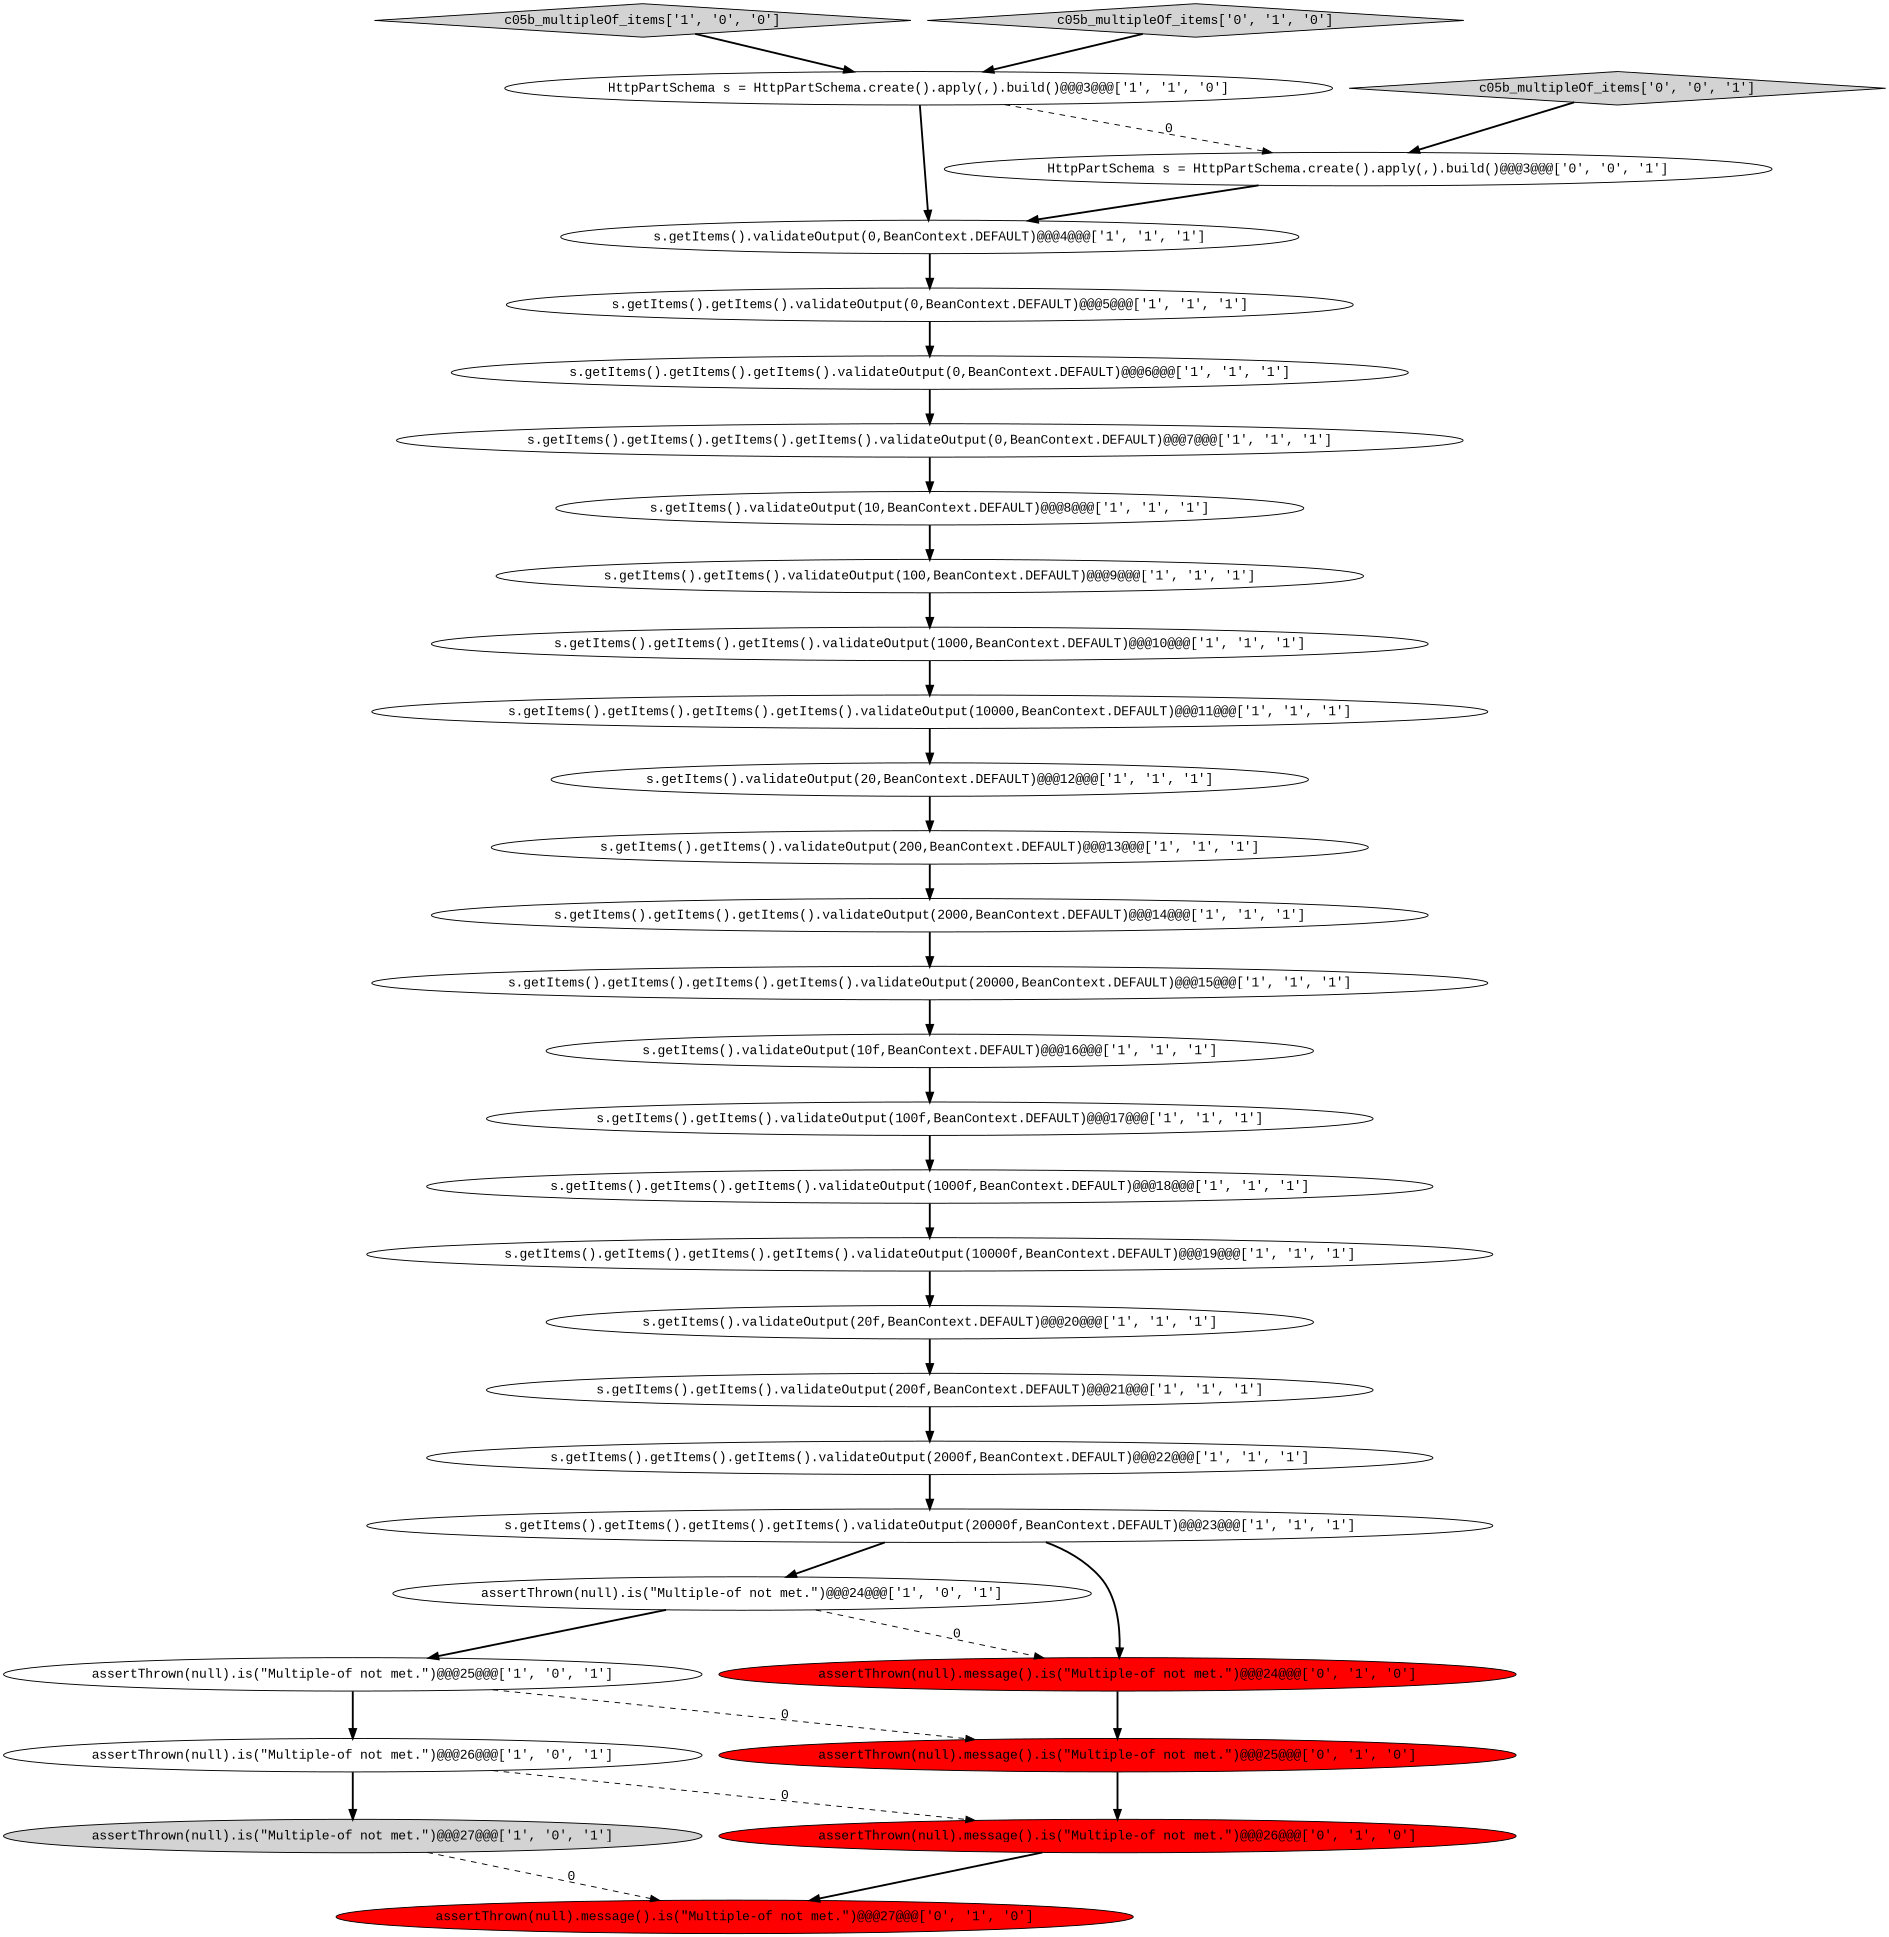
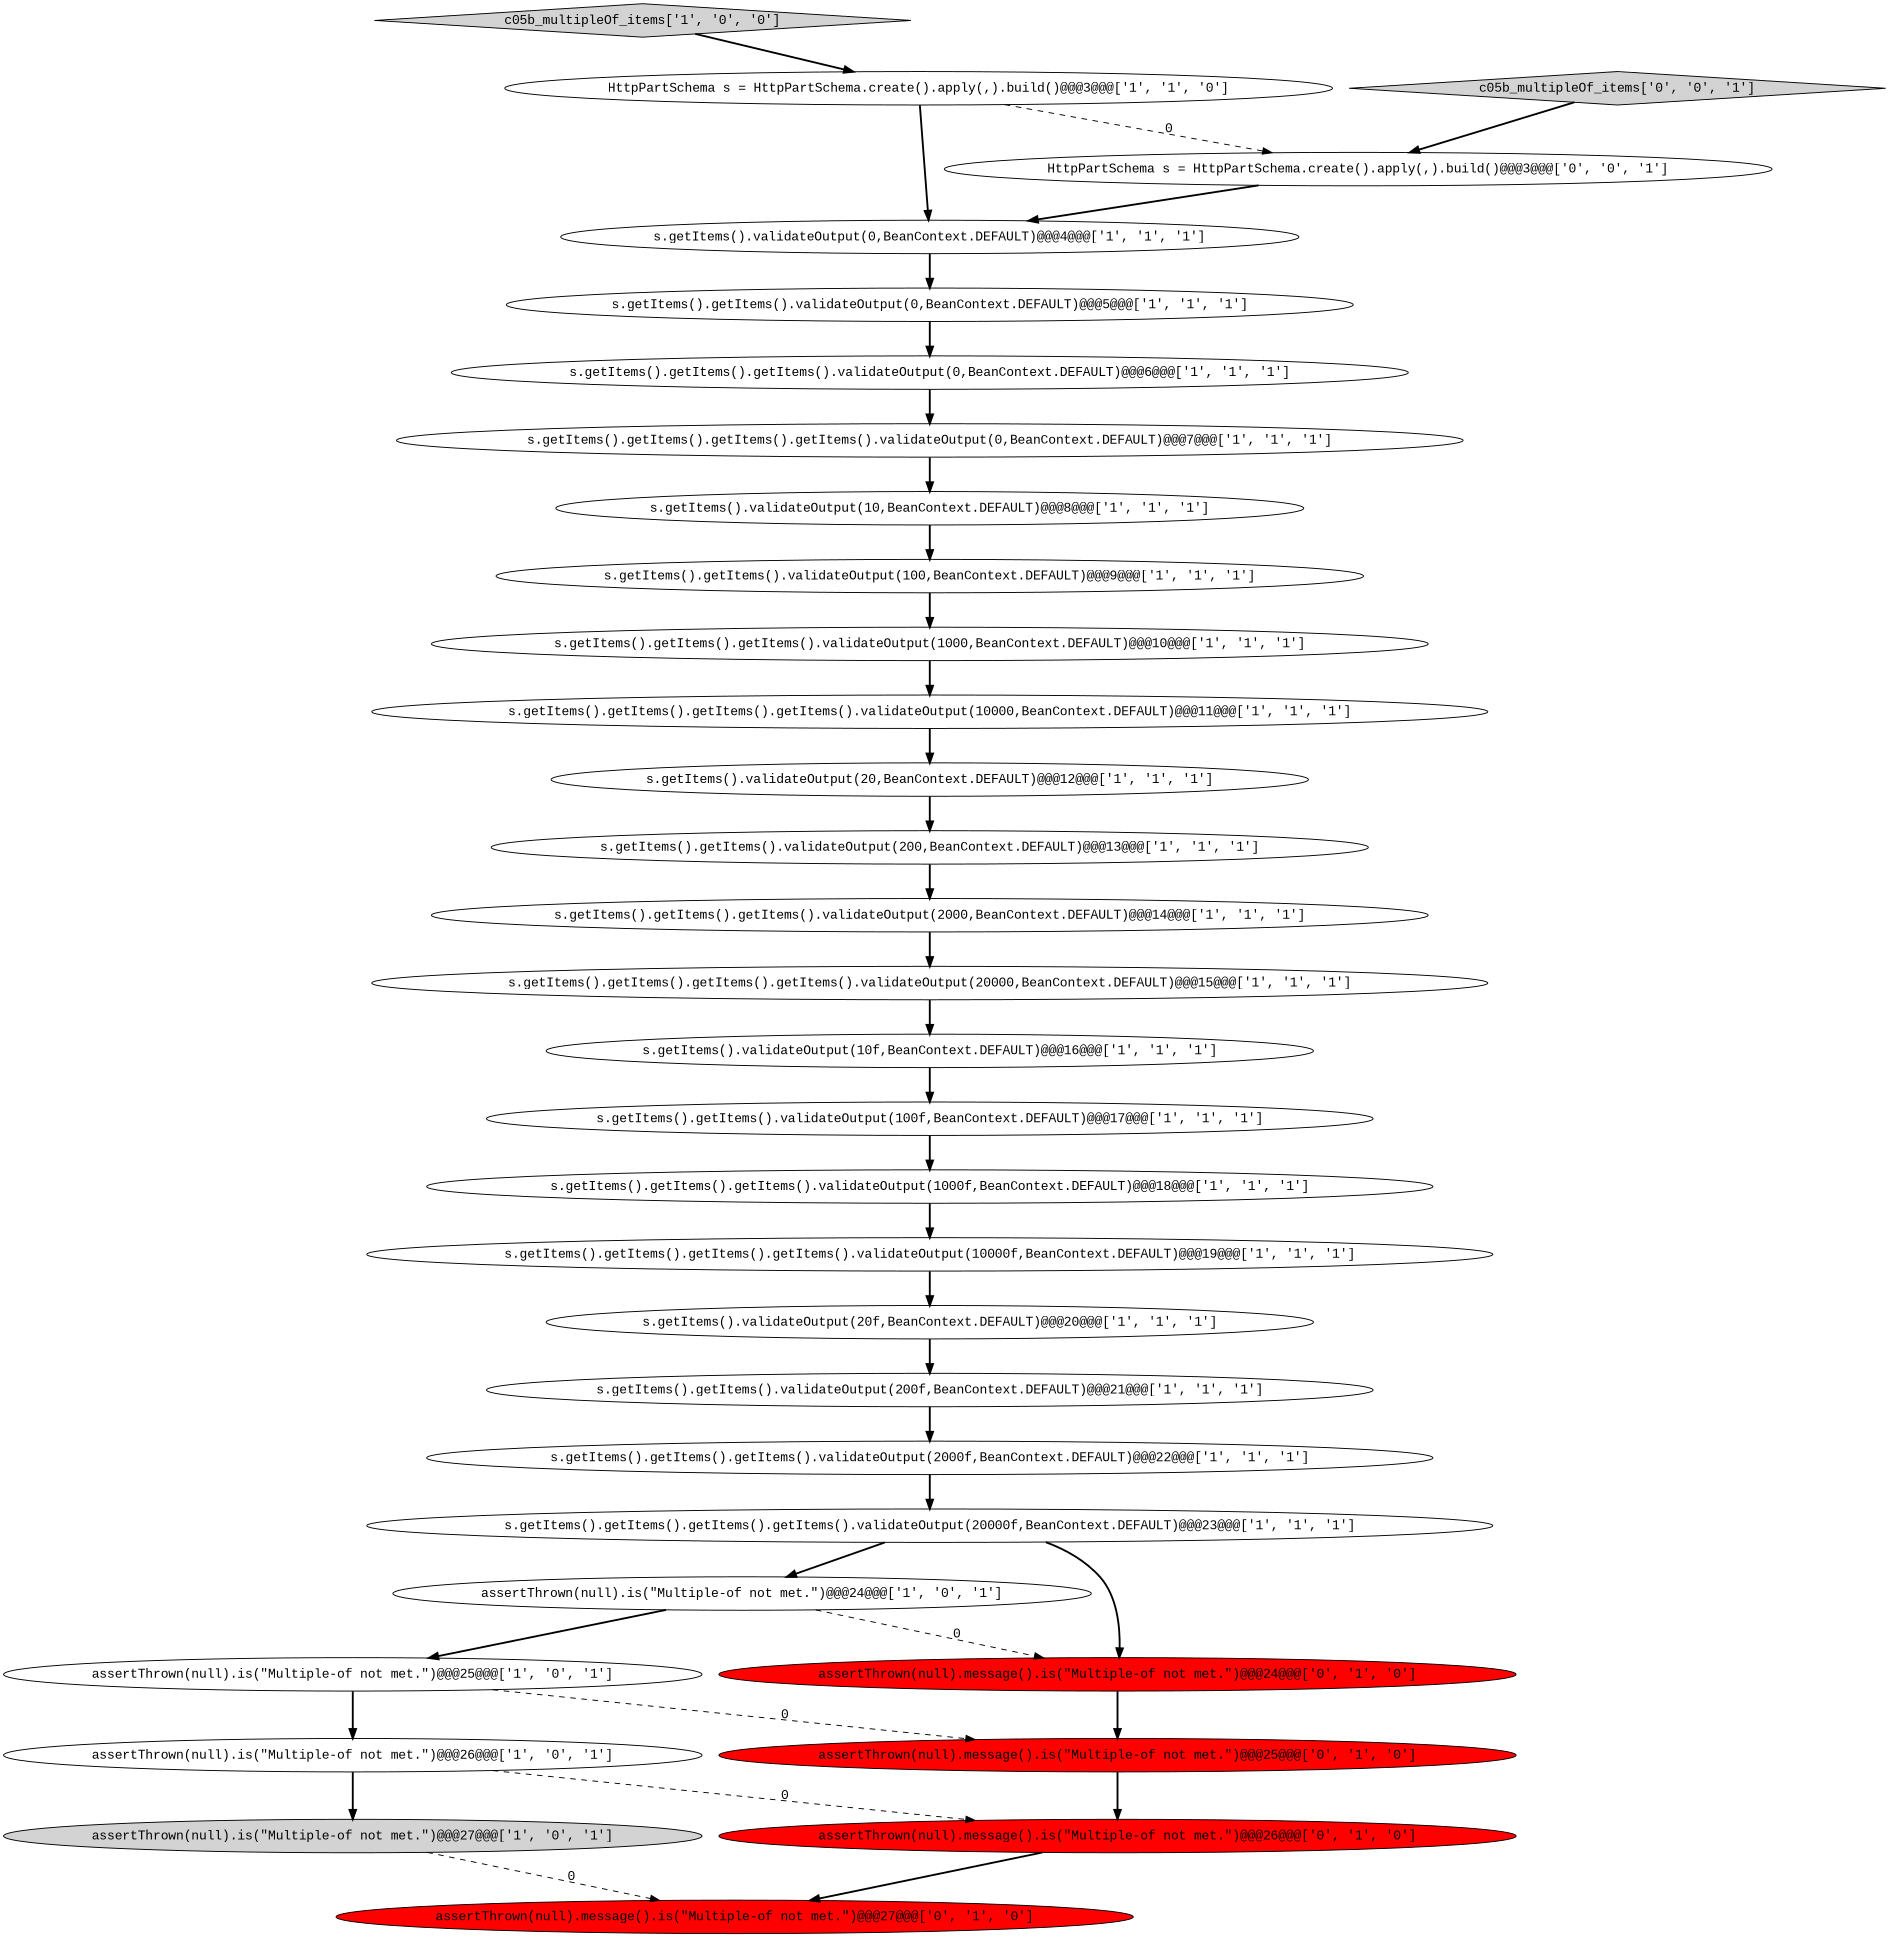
(1196, 20) -> none
